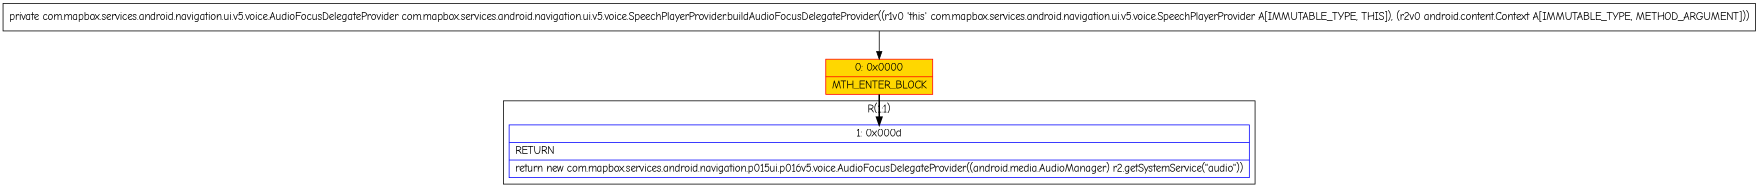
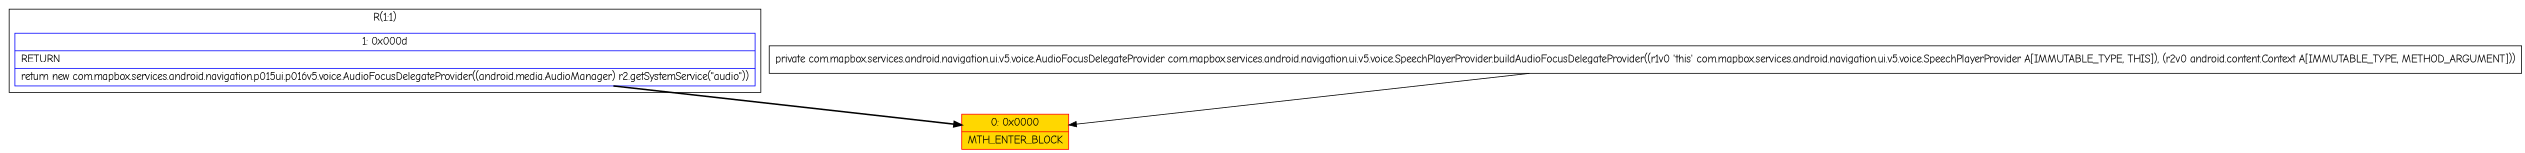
(879, 106) -> (784, 105)
